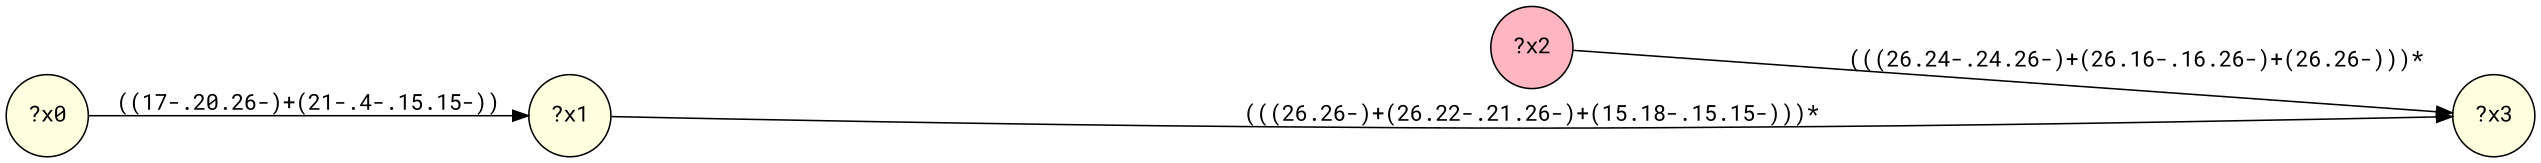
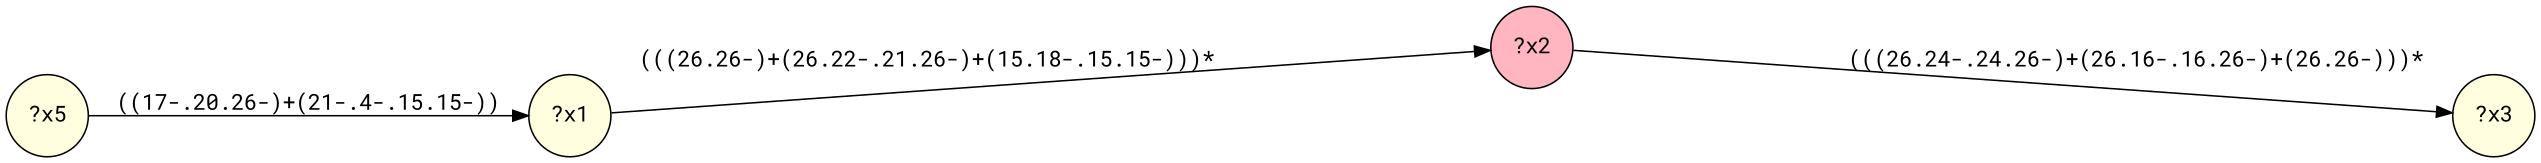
(47, 116) -> (47, 116)
(1524, 128) -> (1043, 82)
